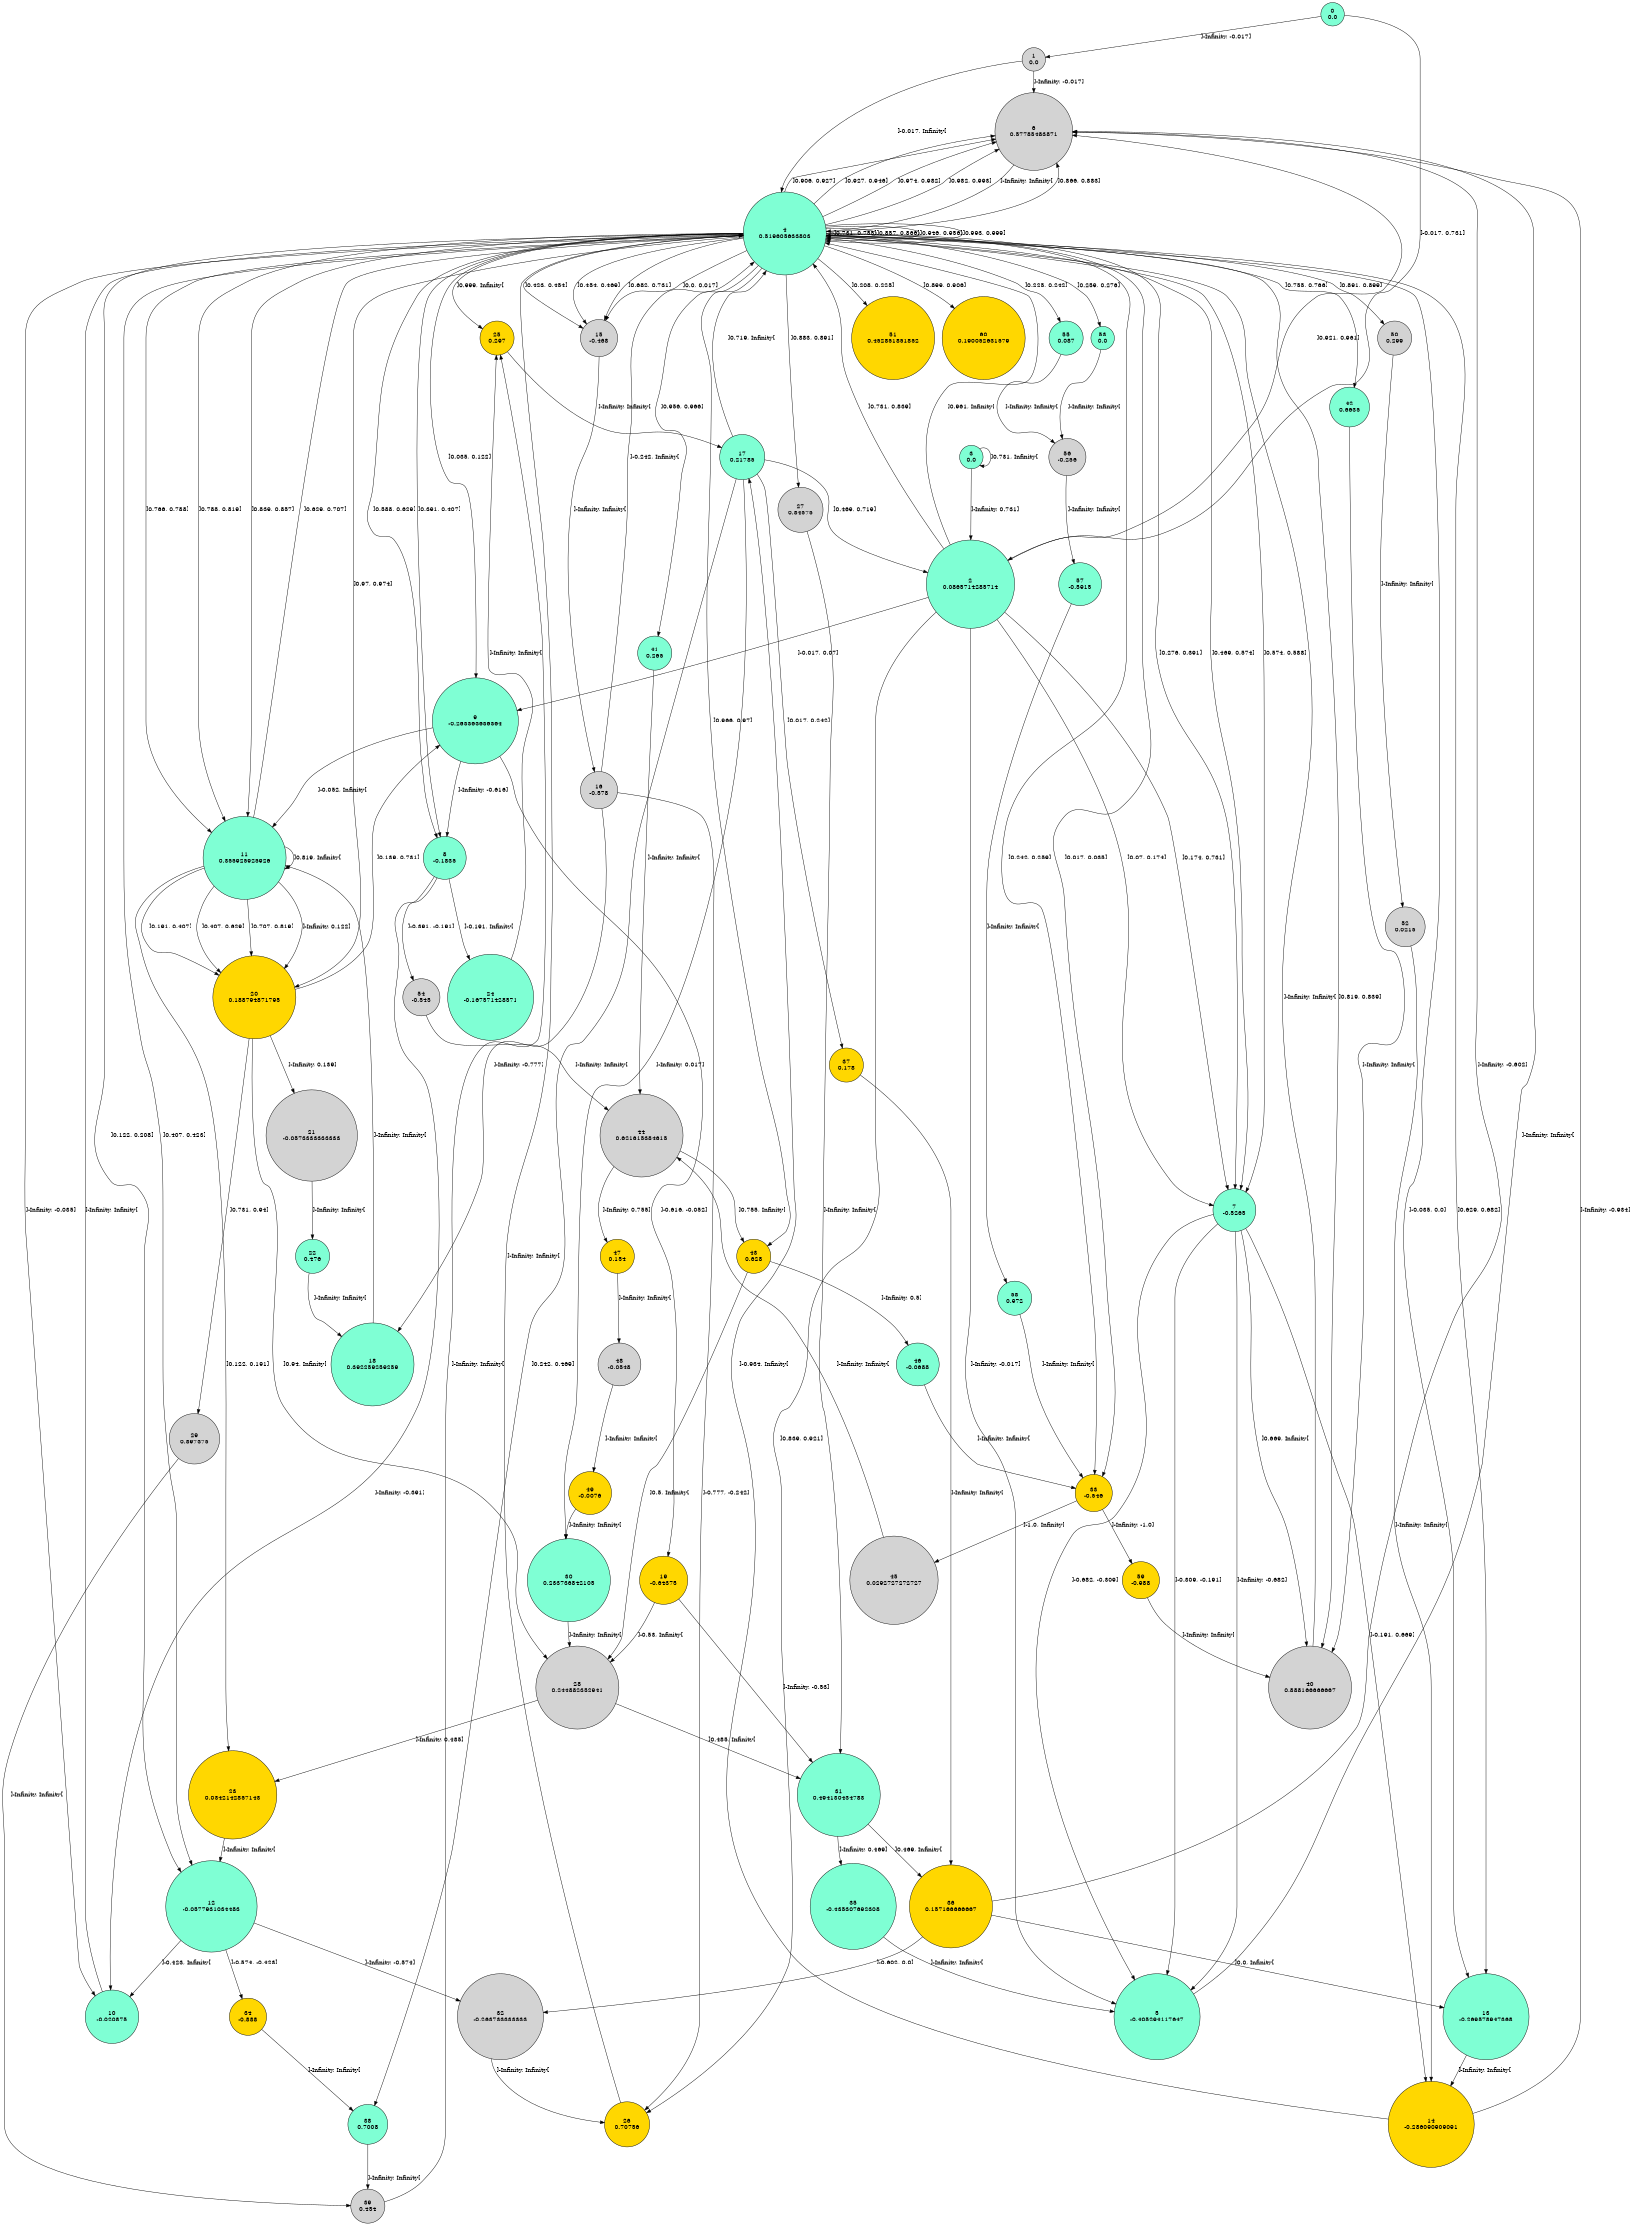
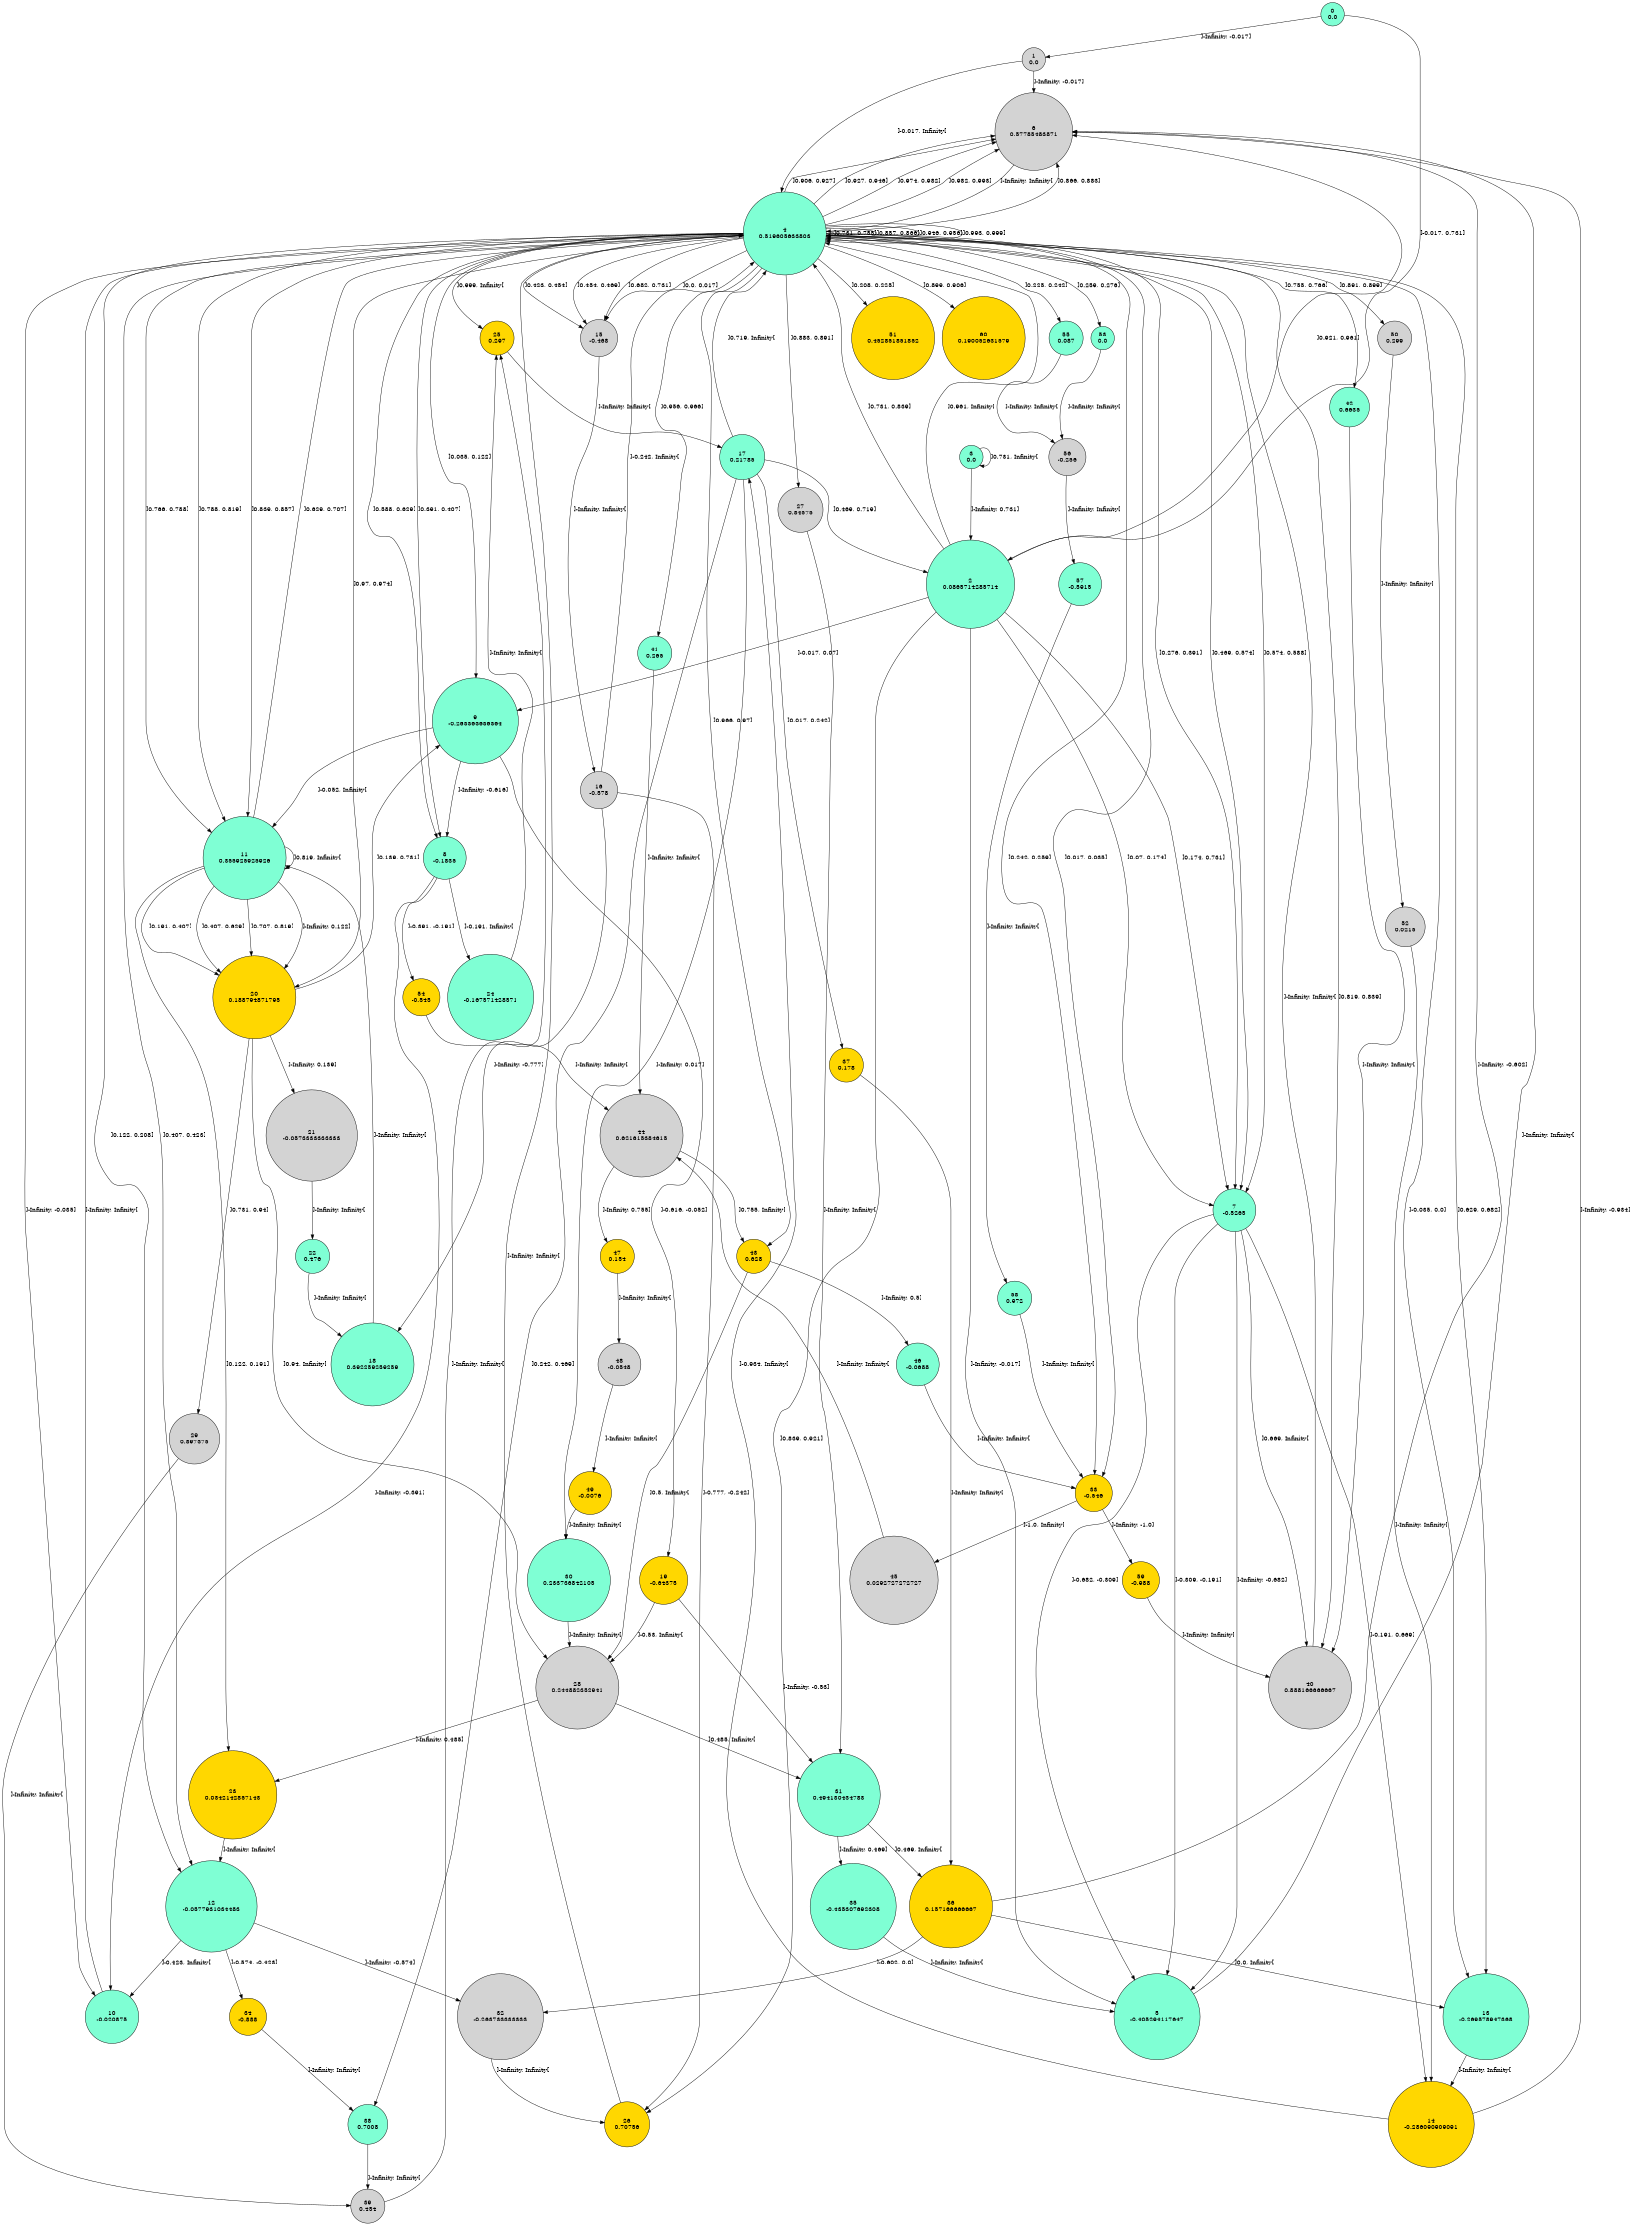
(421, 997) -> (421, 997)
